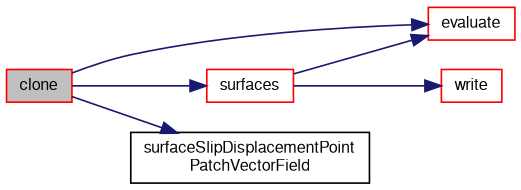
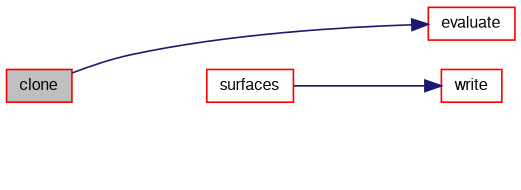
(353, 57) -> none
(131, 86) -> none
(250, 158) -> none
